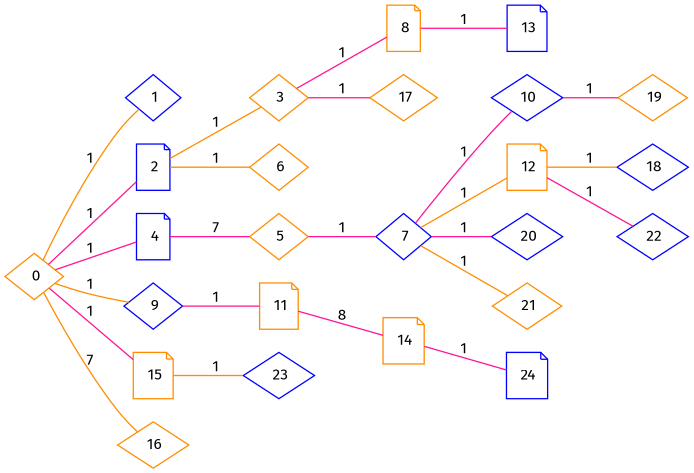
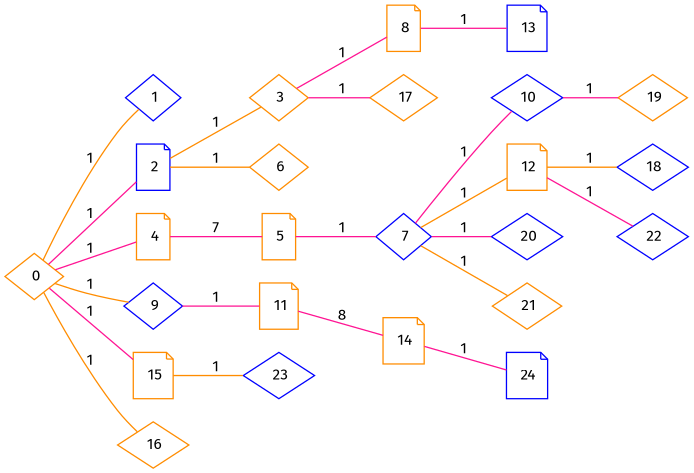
(153, 237) -> (153, 237)
(279, 237) -> (279, 237)
(90, 361) -> (90, 361)
